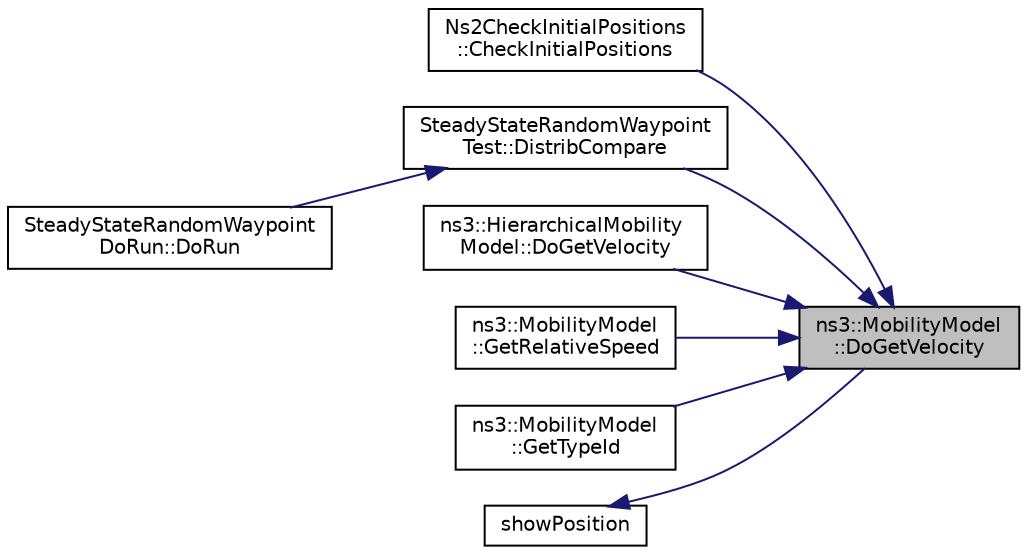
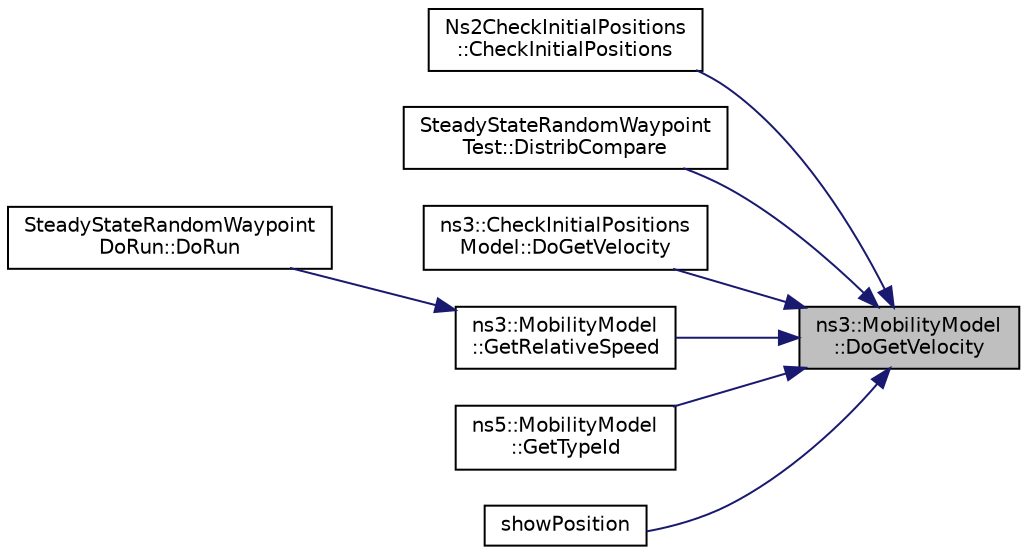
(358, 190) -> (363, 287)
(566, 238) -> (566, 238)
(566, 438) -> (566, 438)
(757, 453) -> (774, 478)
